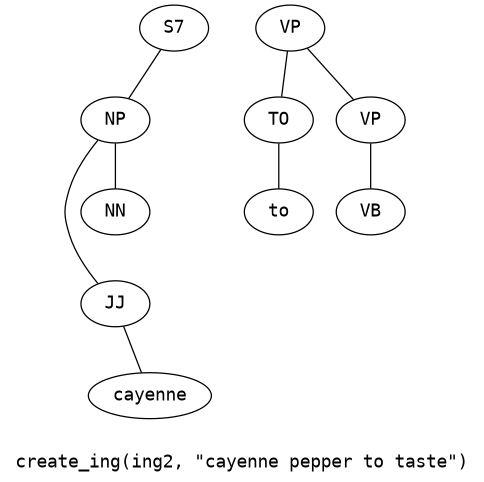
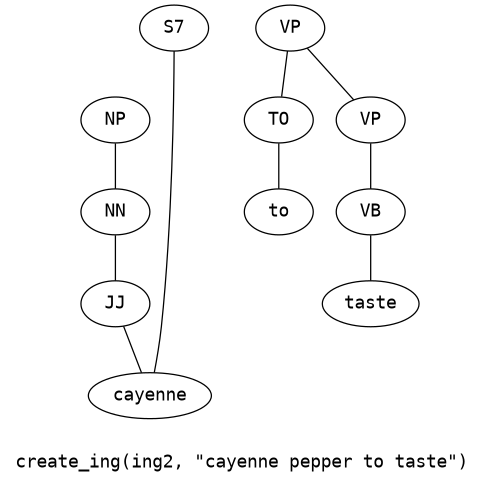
(145, 74) -> (170, 212)
(65, 212) -> (115, 258)
none -> (371, 304)
